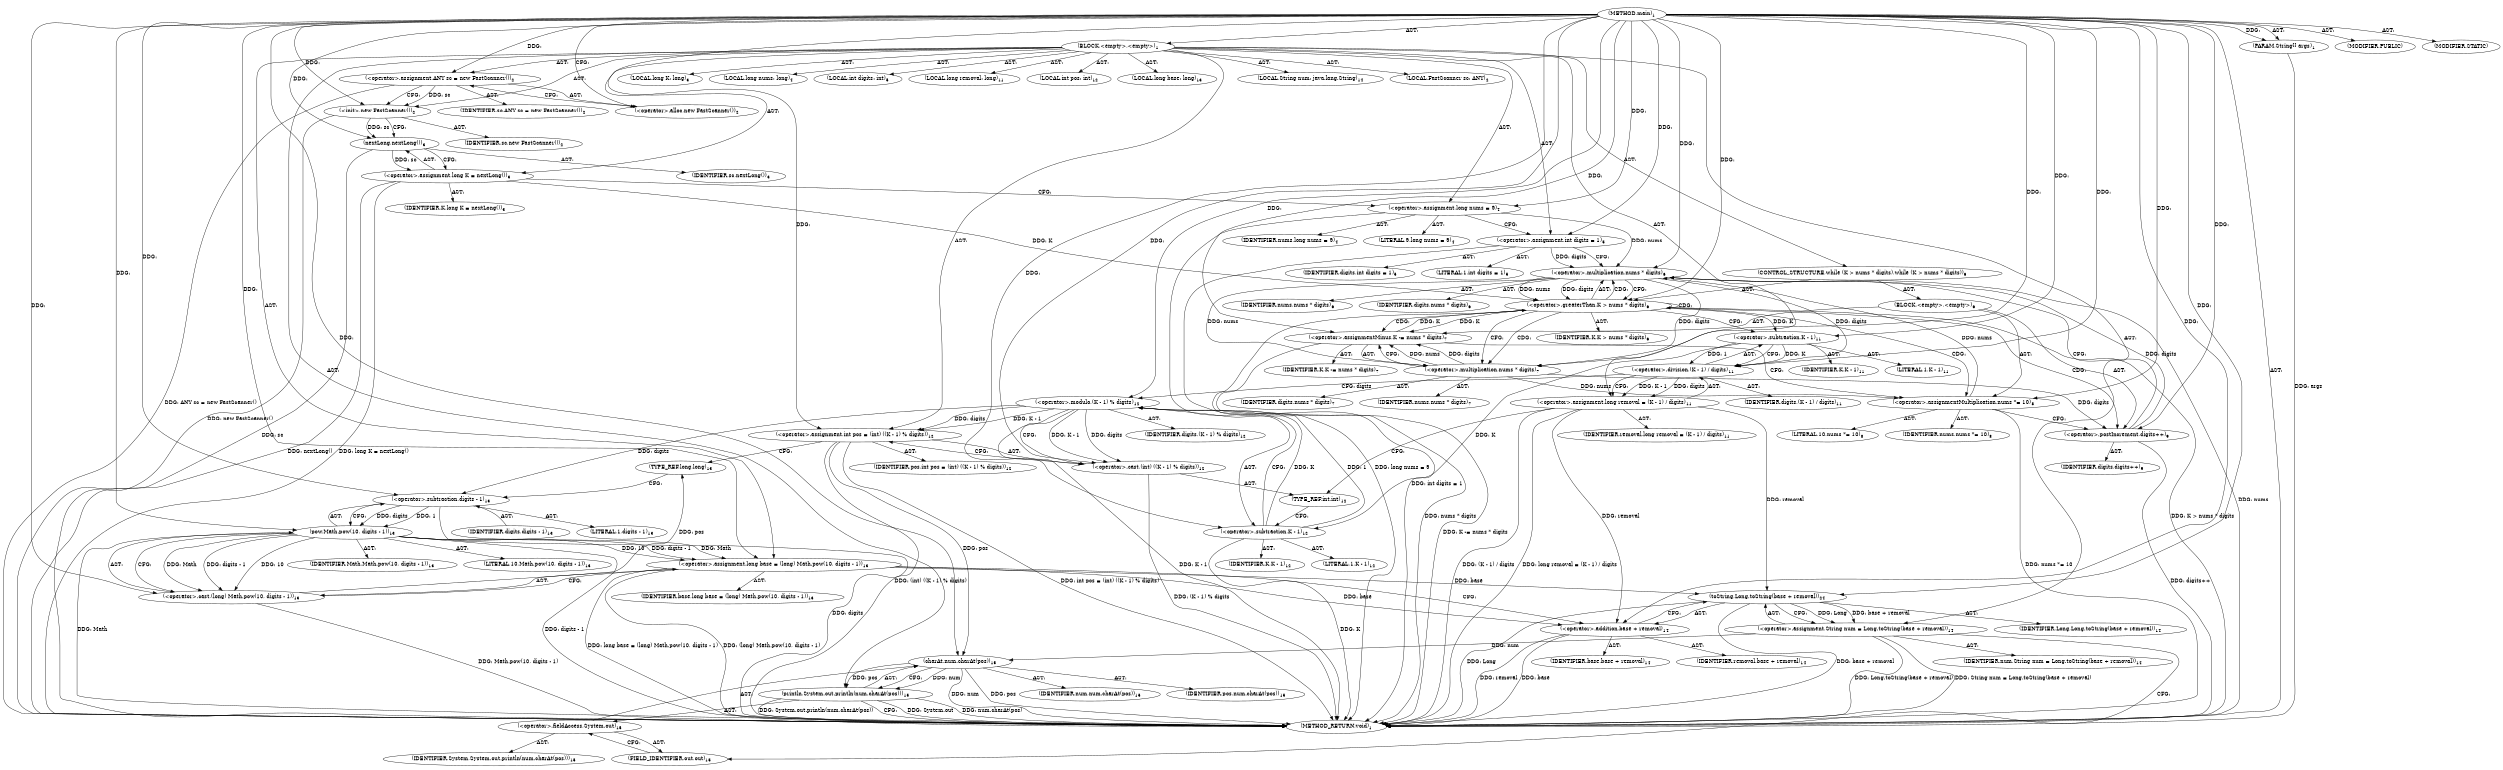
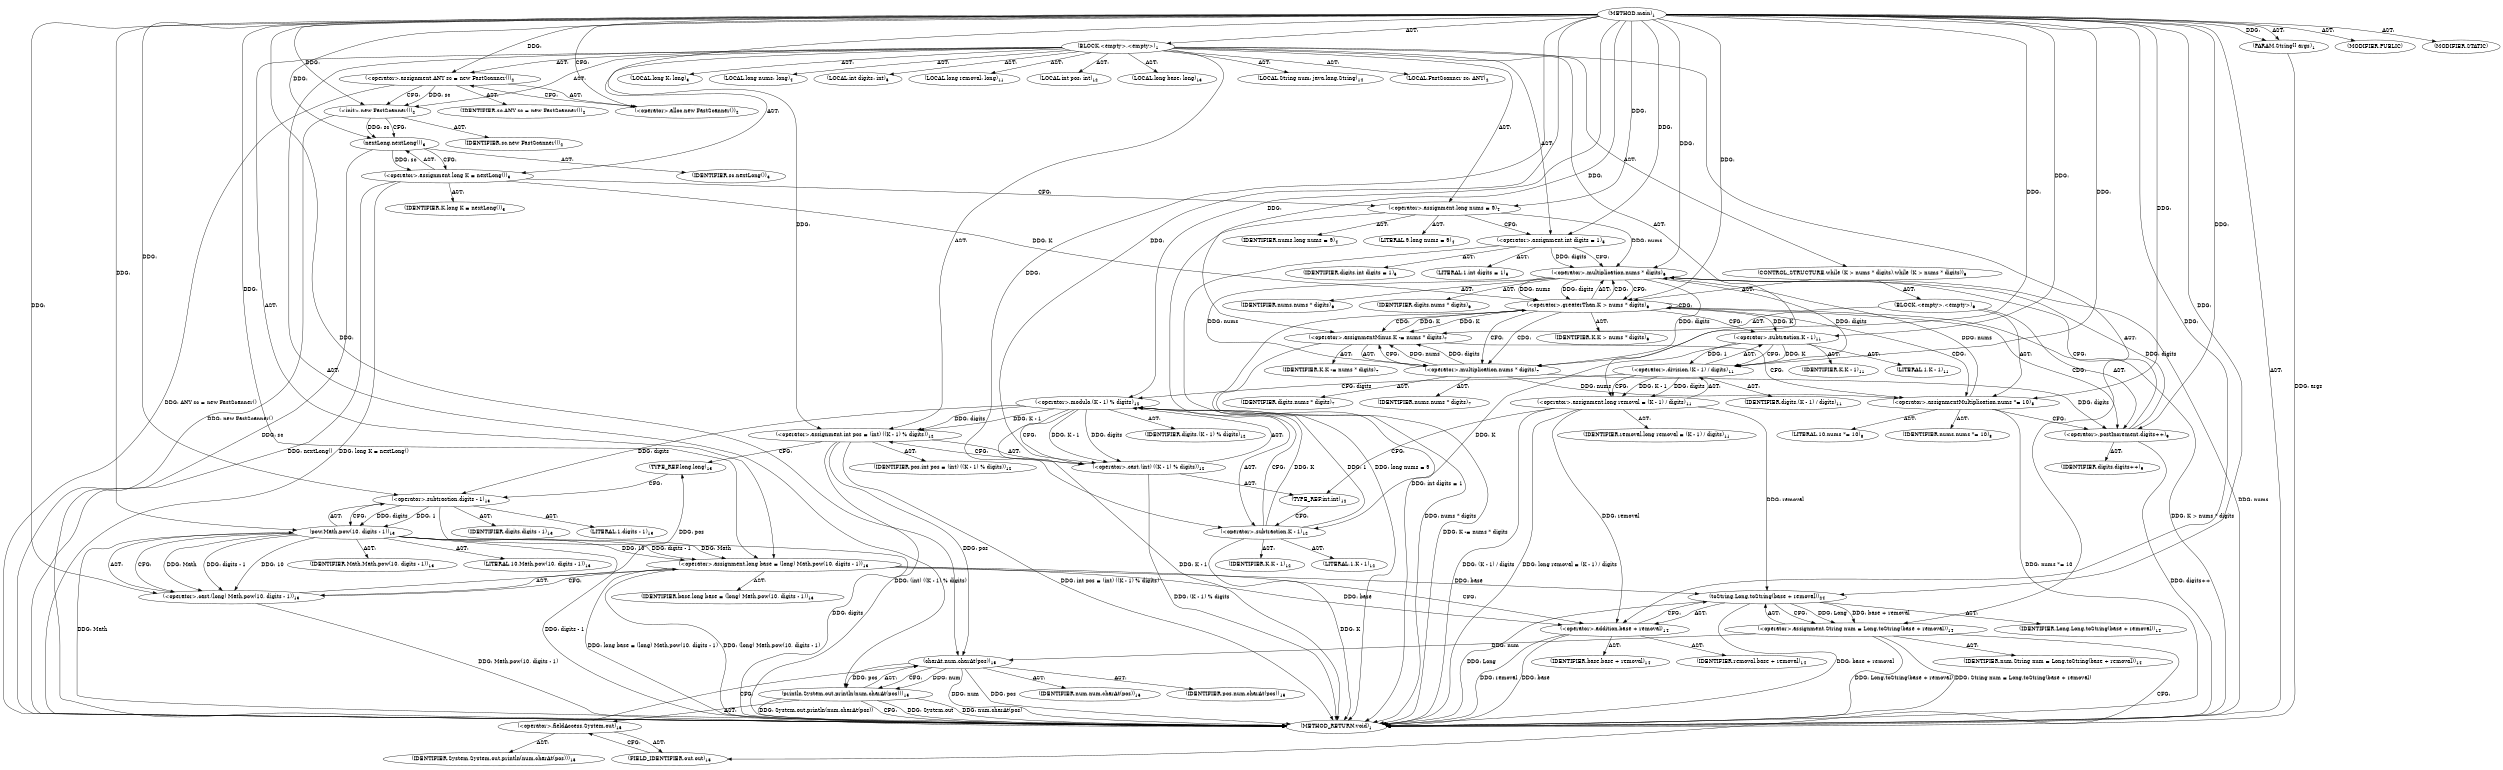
none -> (1246, 423)
(495, 514) -> (473, 516)
(748, 694) -> (748, 694)
